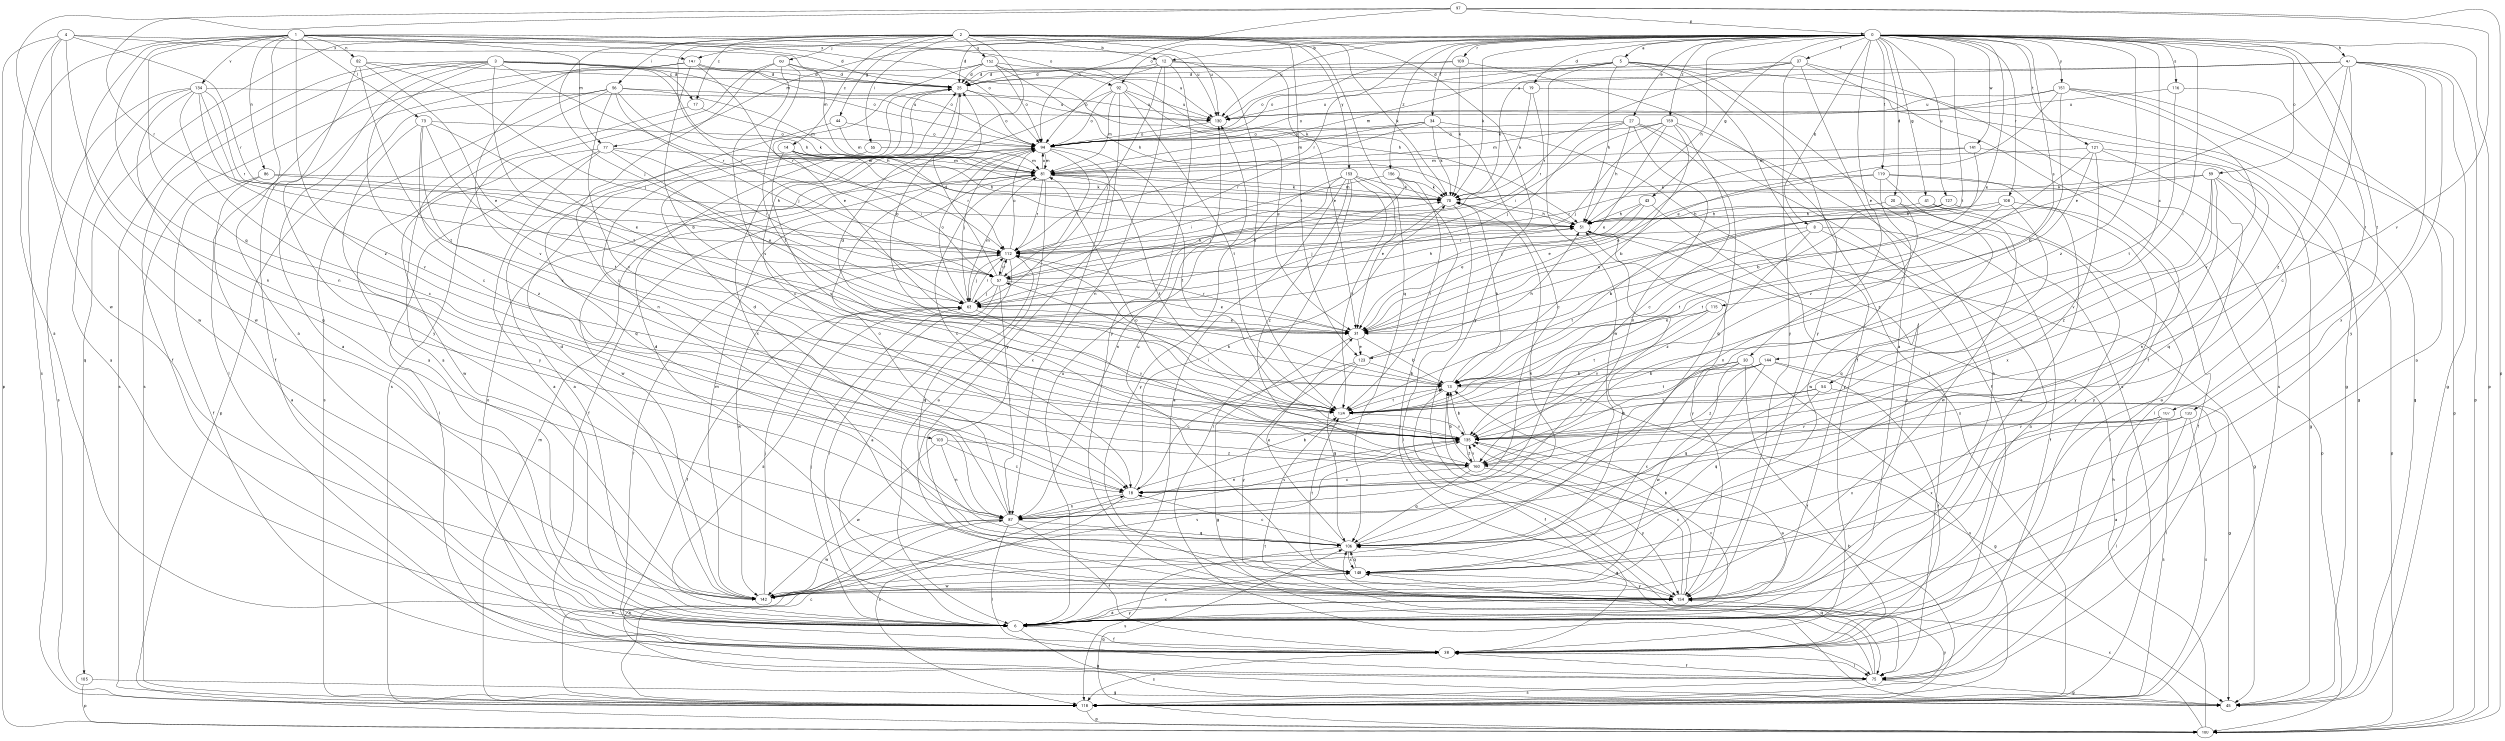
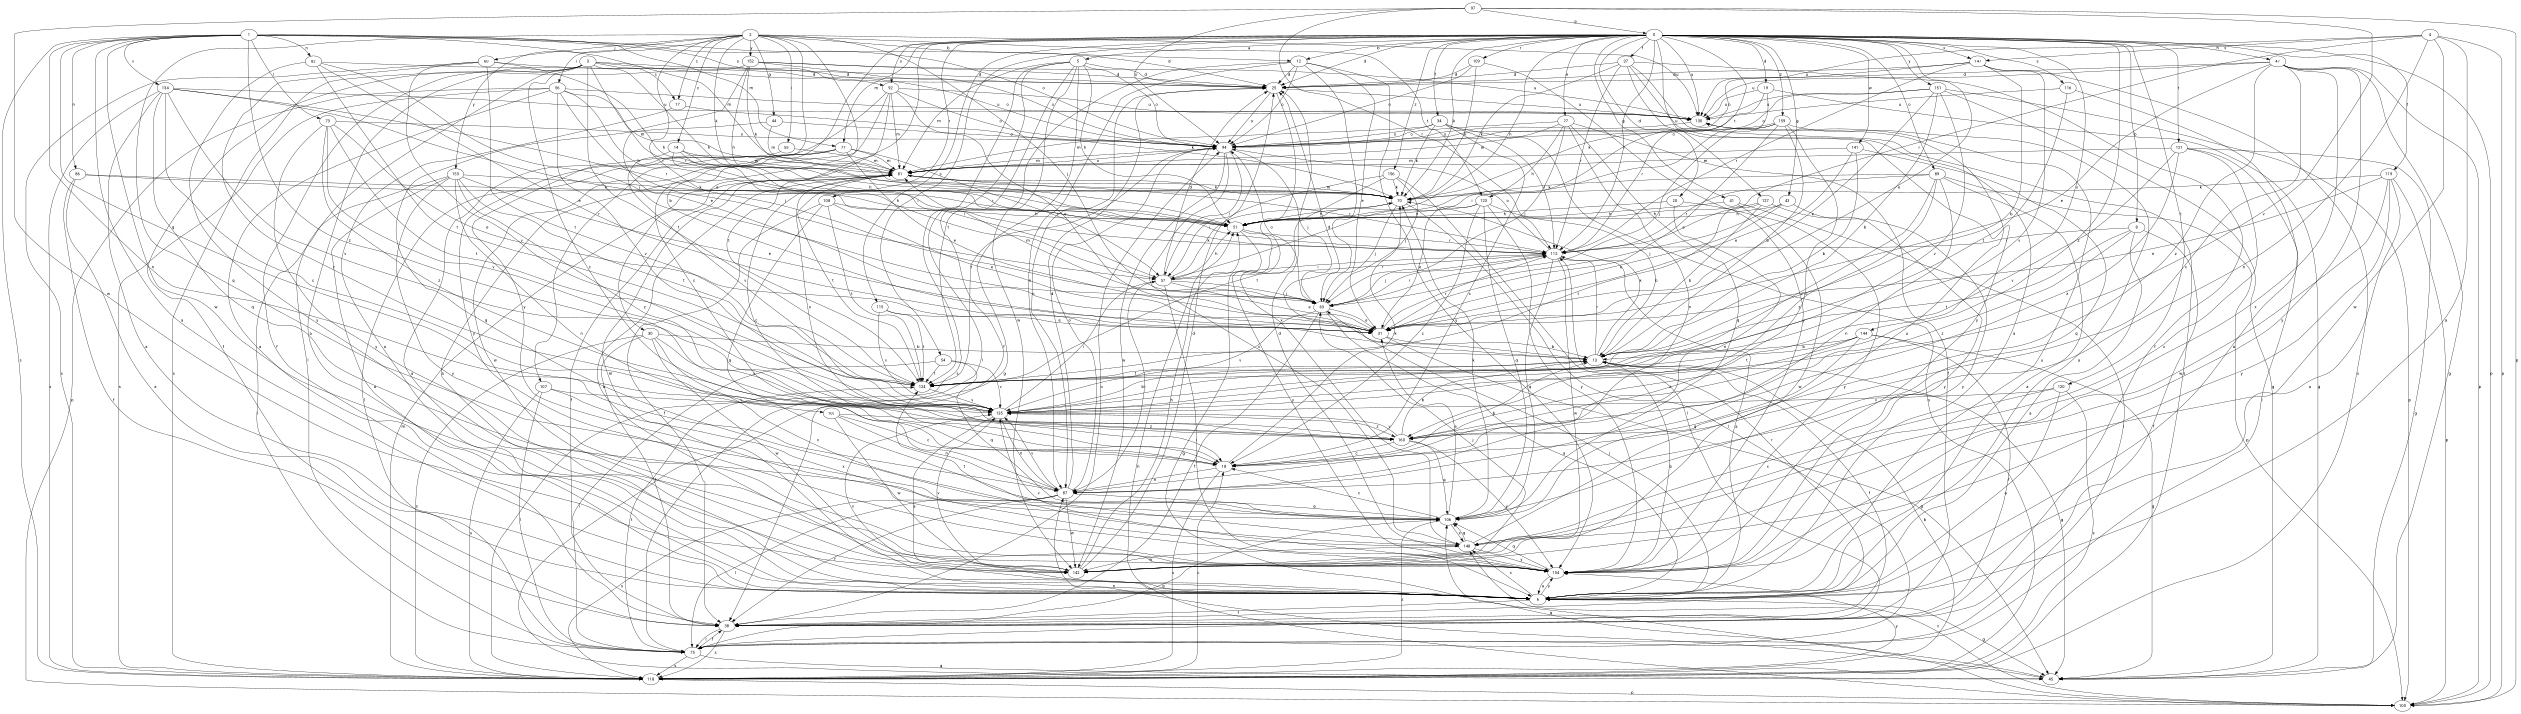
(1359, 345) -> (1423, 247)
(84, 679) -> none
